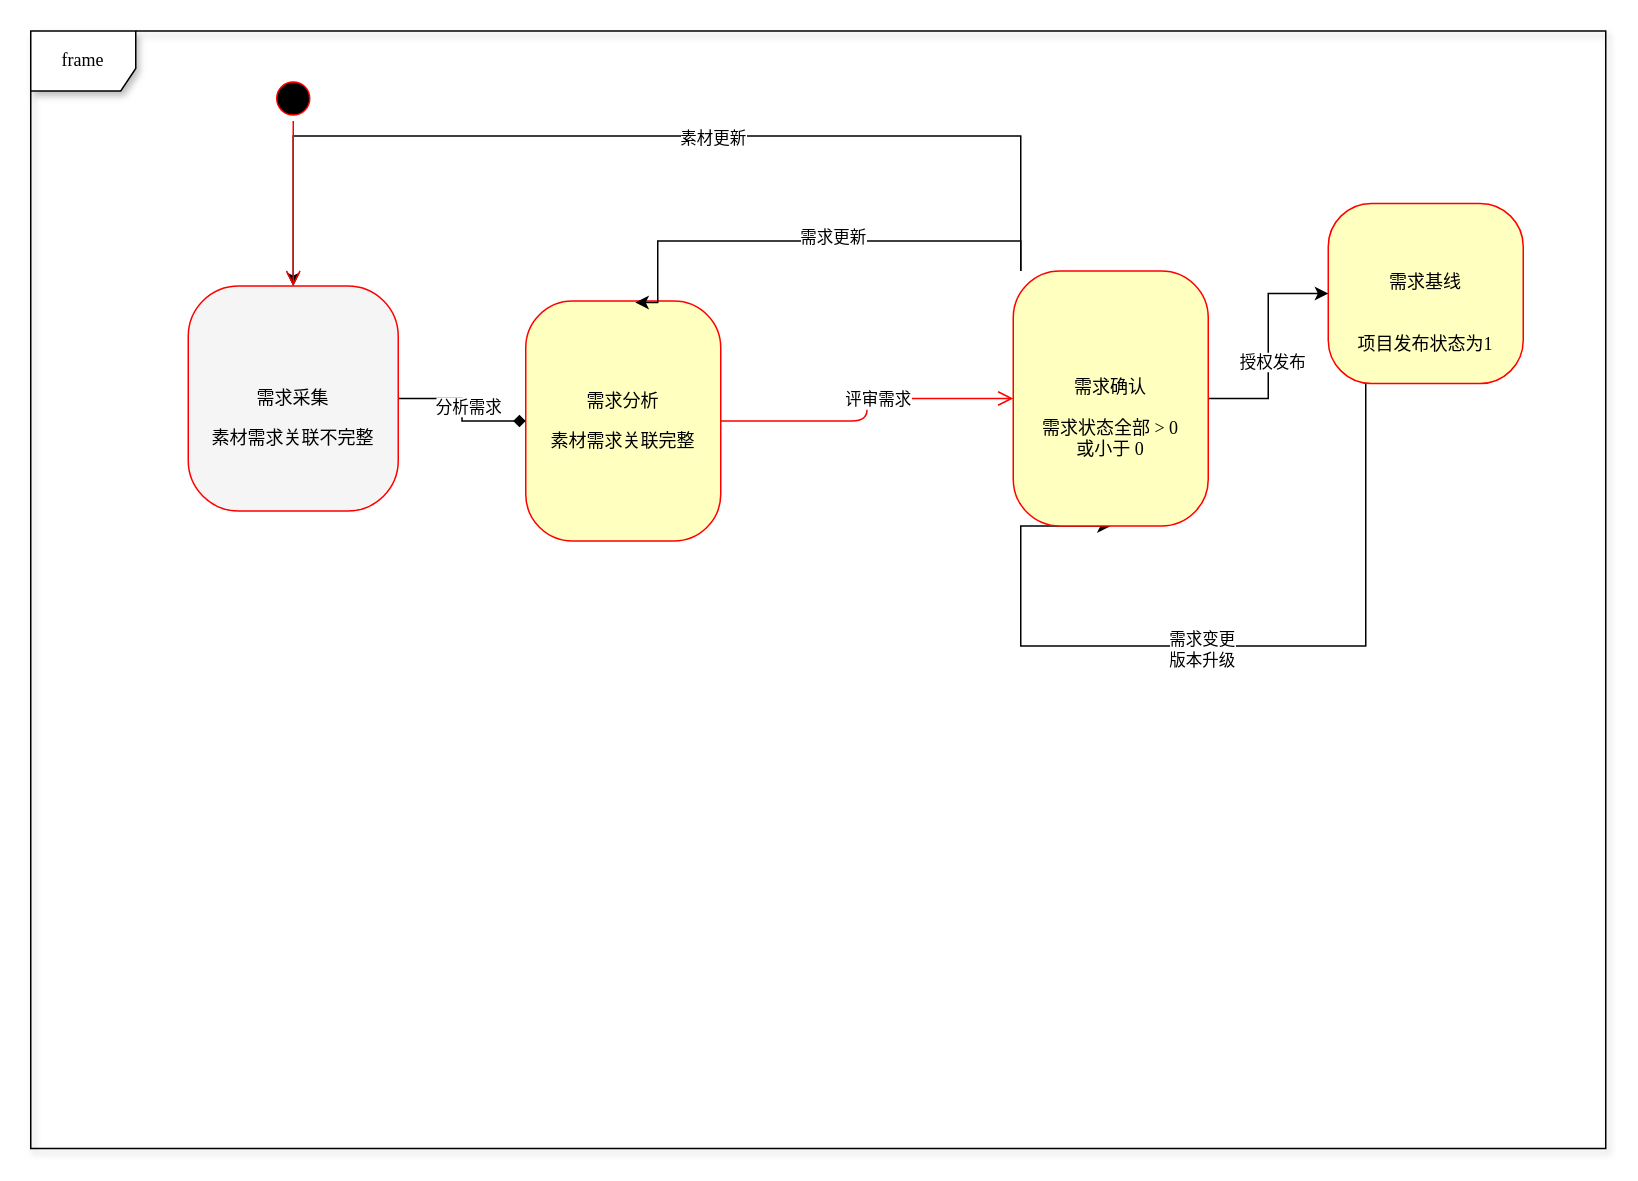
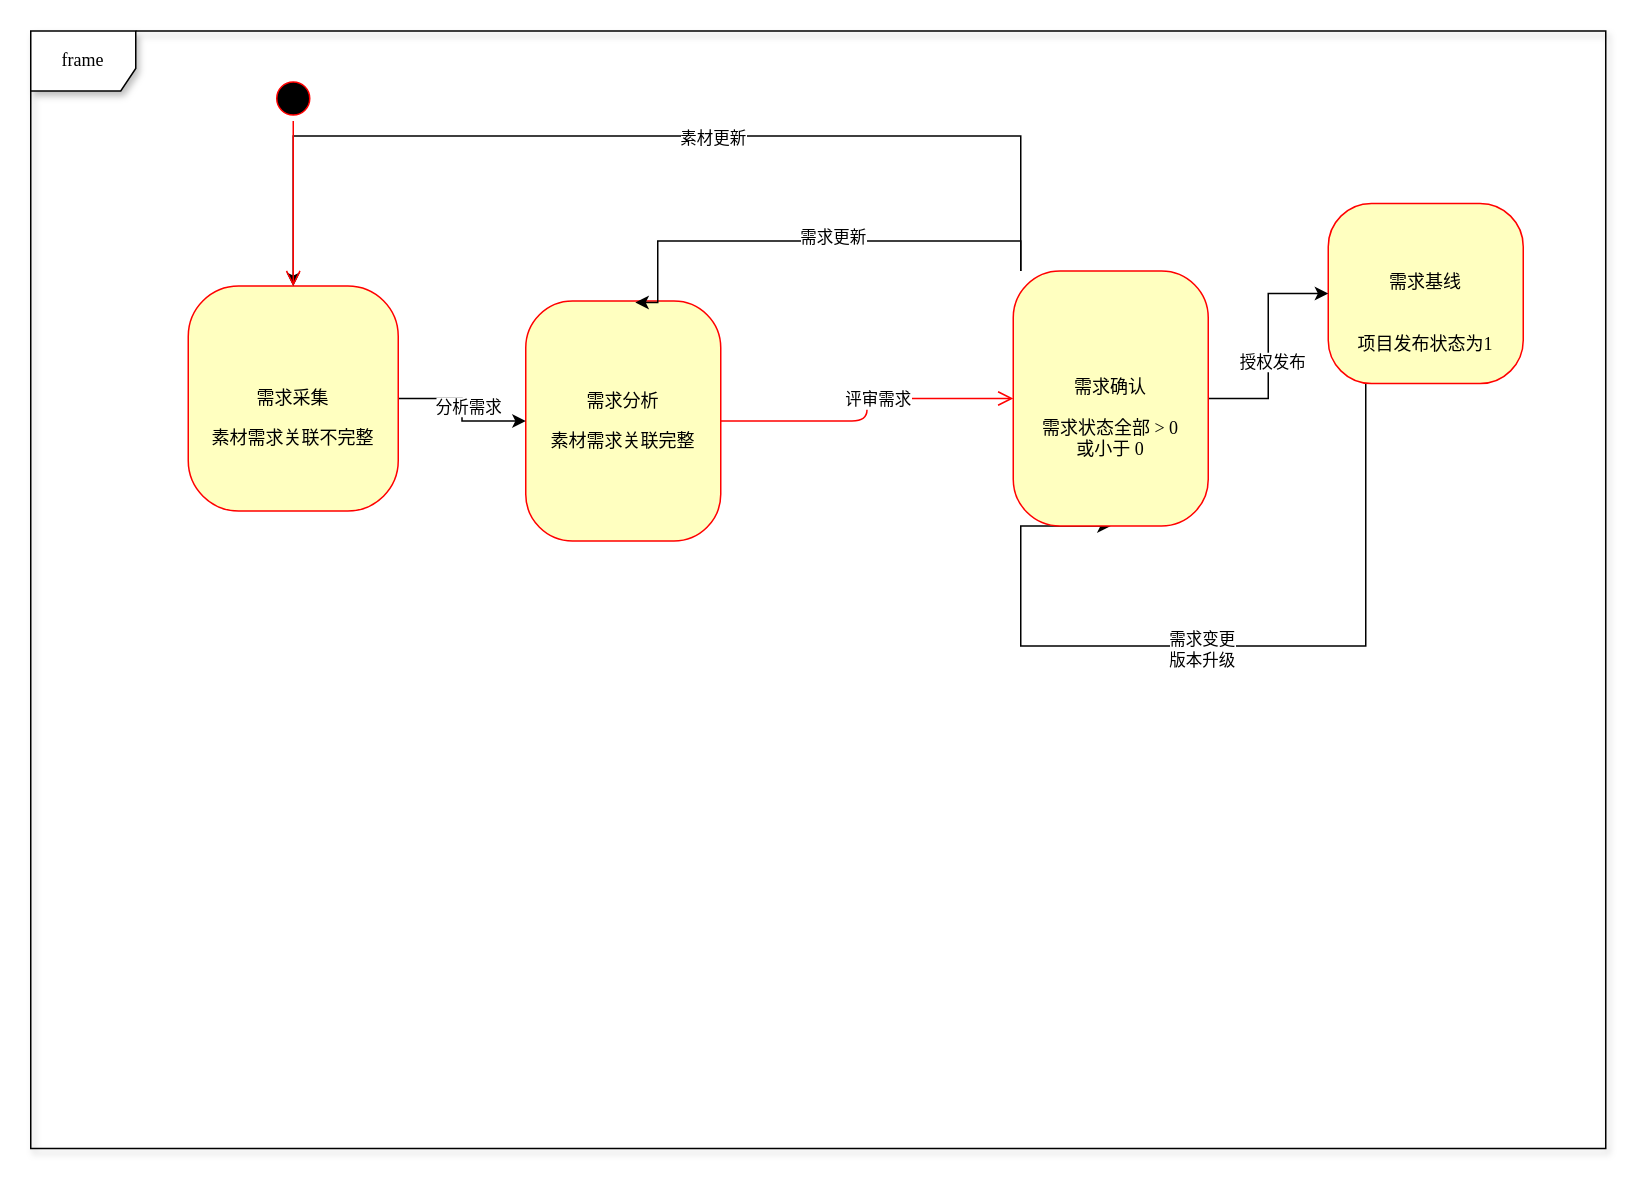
(293, 398) -> (293, 398)
(513, 421) -> (514, 421)
